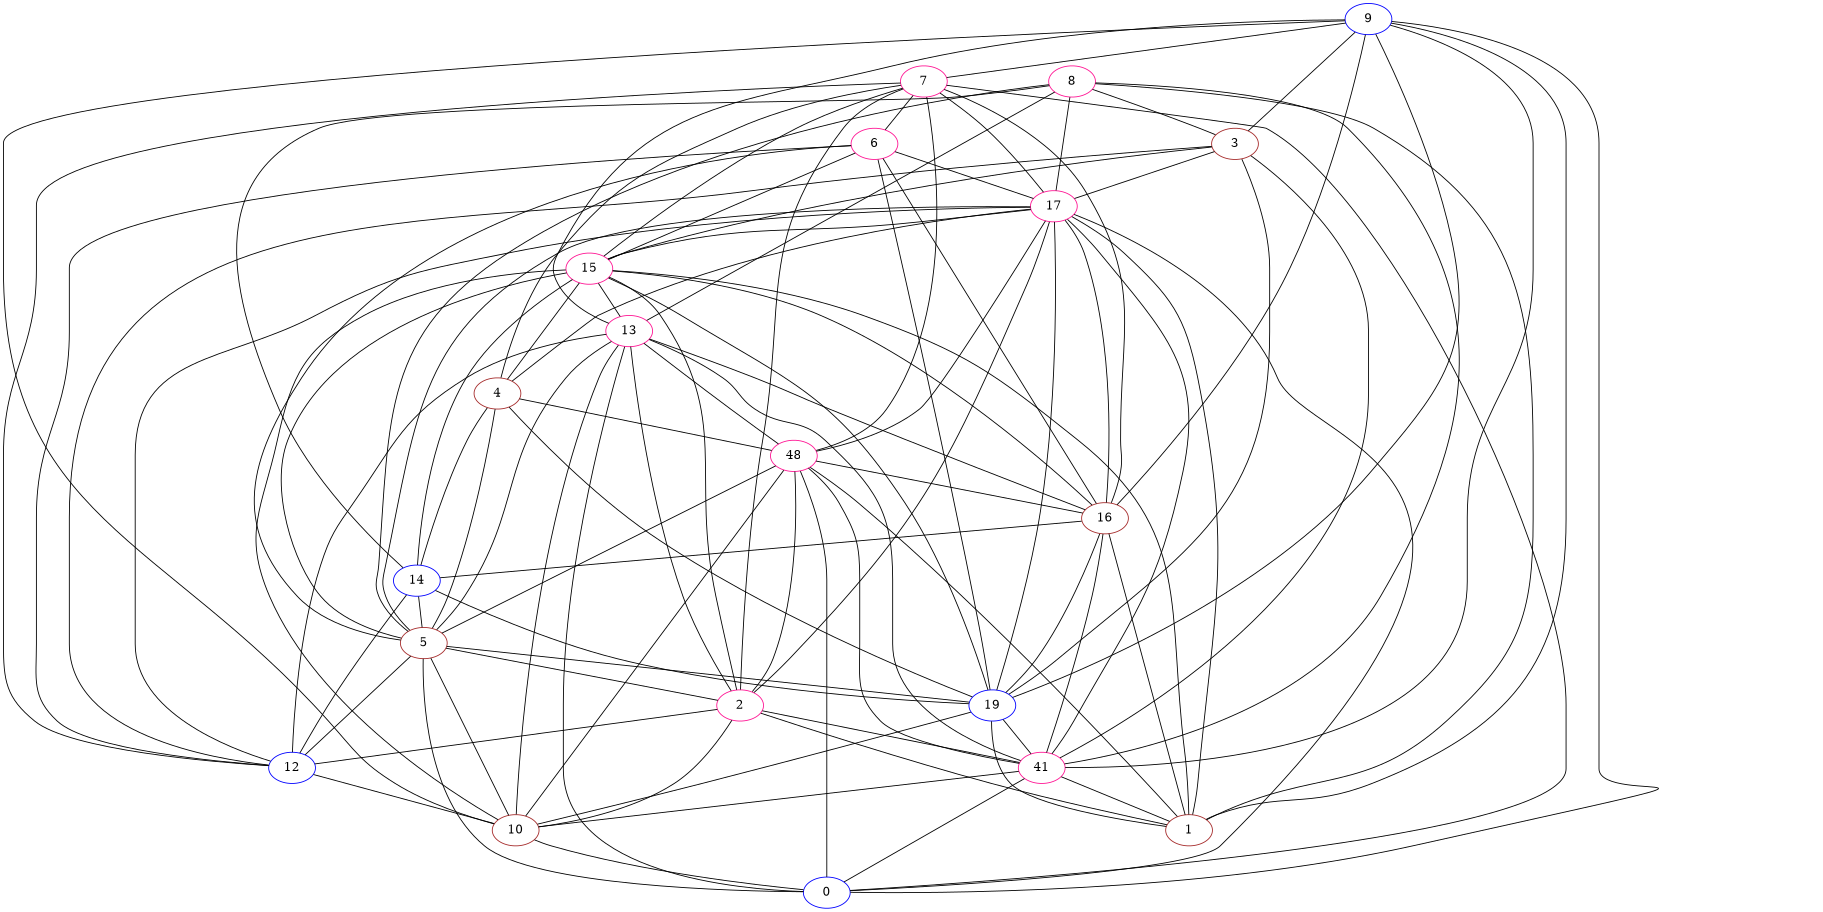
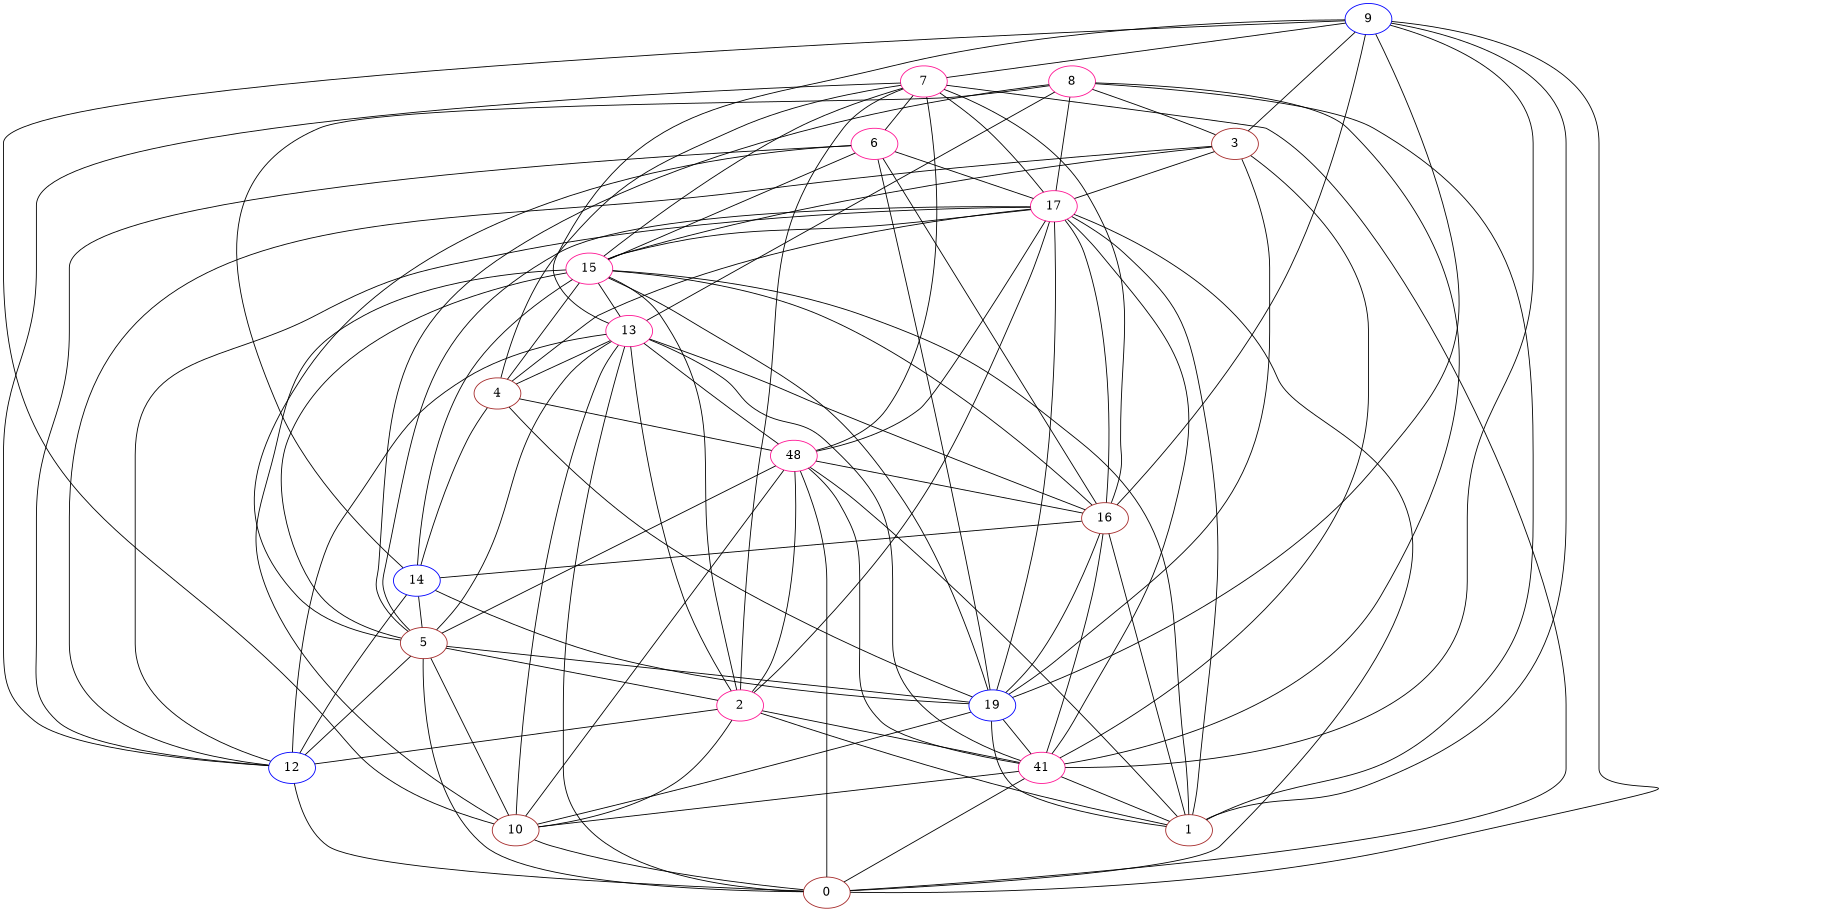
(471, 521) -> (563, 362)
(404, 799) -> (528, 876)
(827, 893) -> (827, 893)
